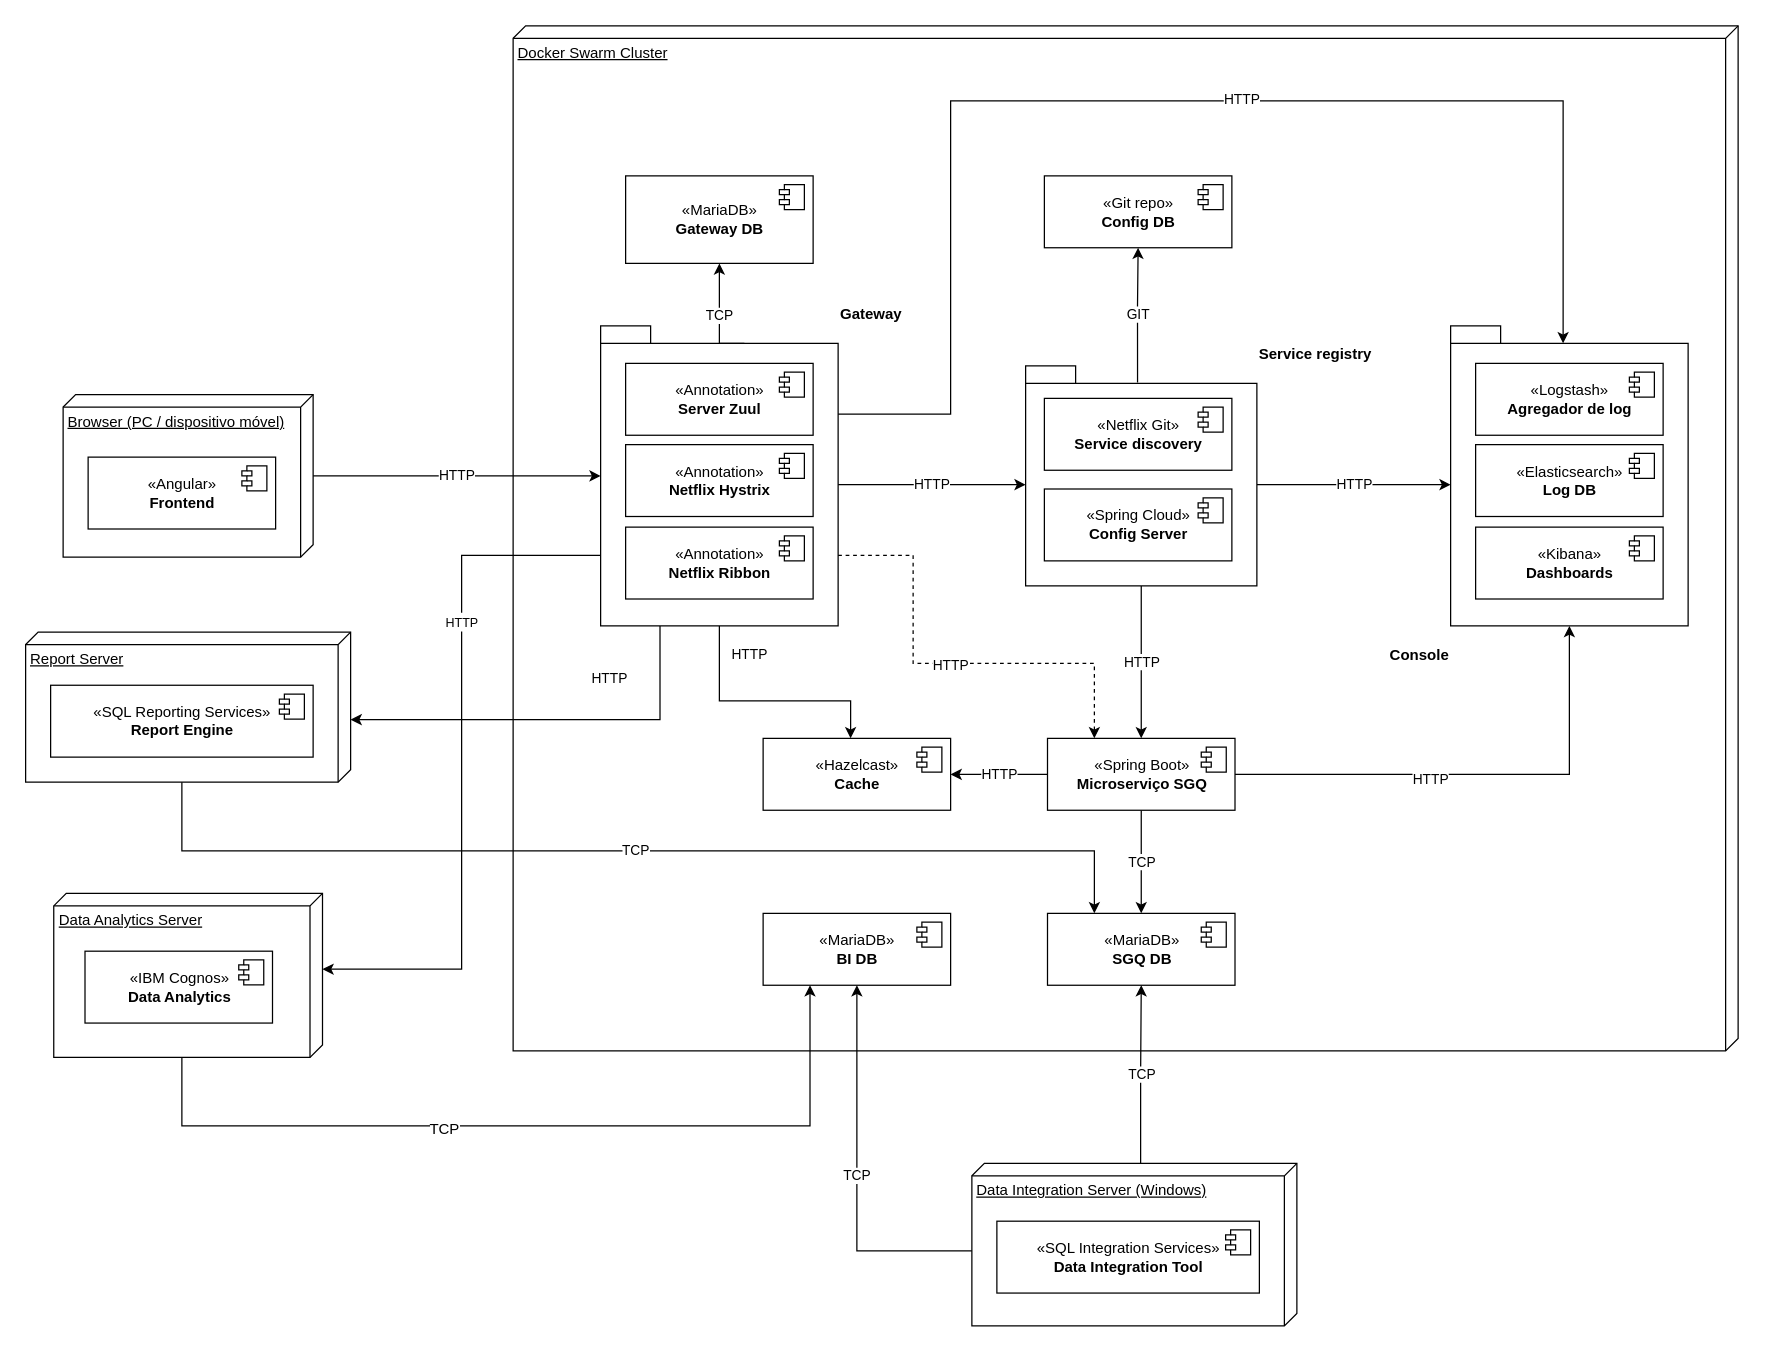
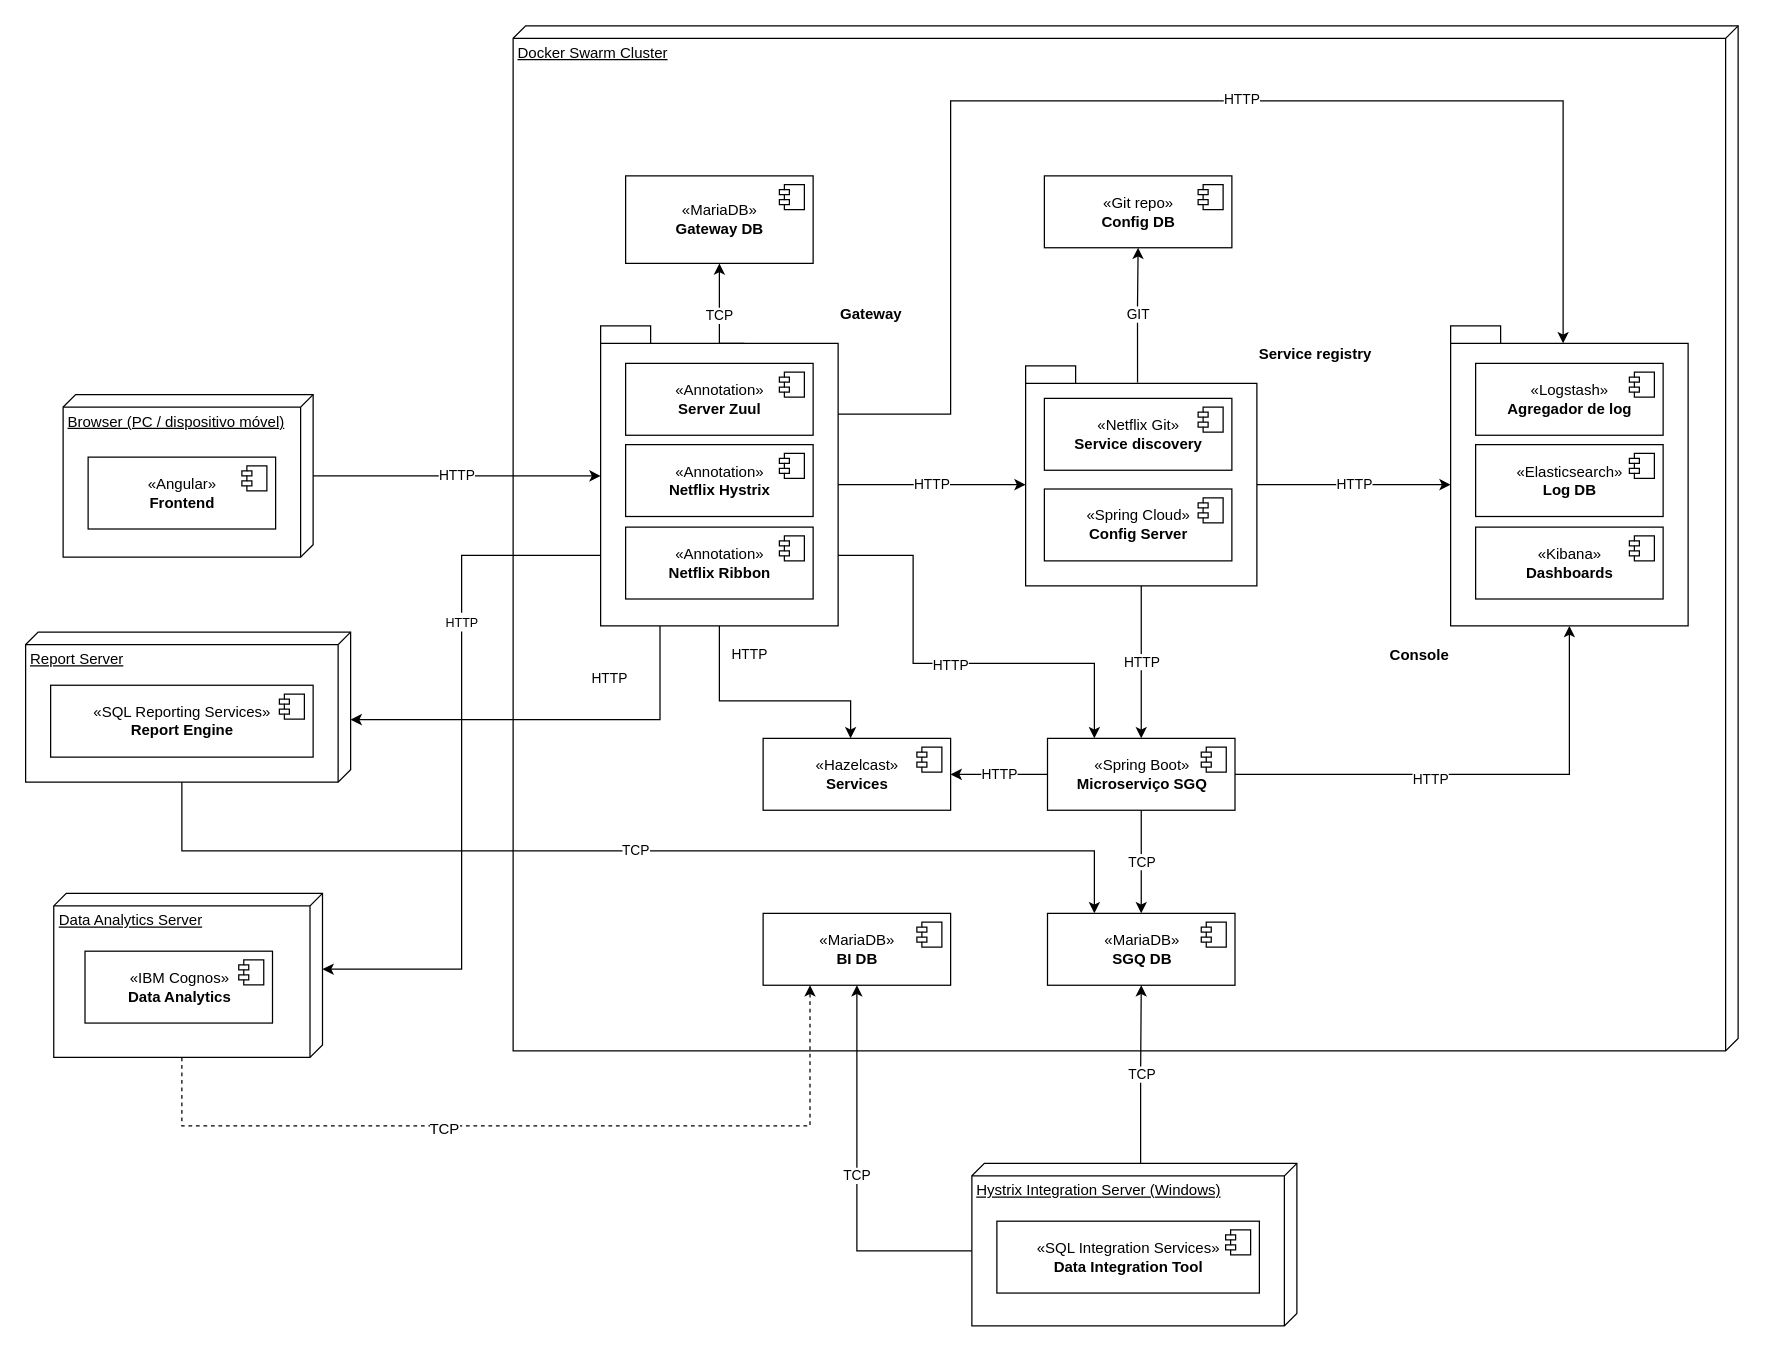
(913, 582) -> (913, 582)
(858, 774) -> (858, 774)
(699, 1126) -> (699, 1126)
(1106, 1191) -> (1116, 1191)
